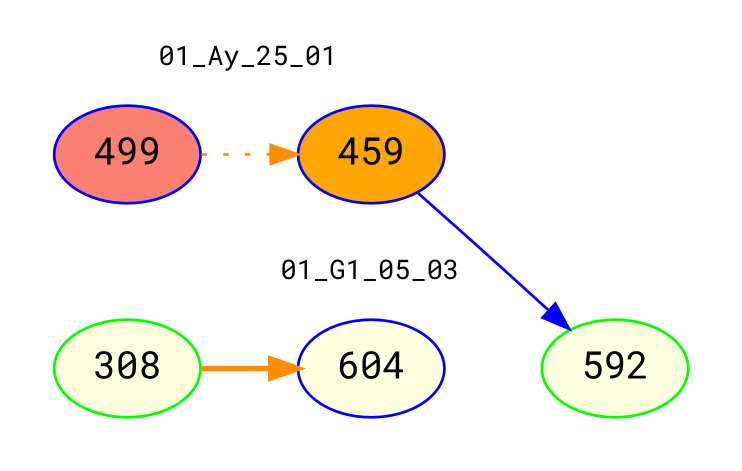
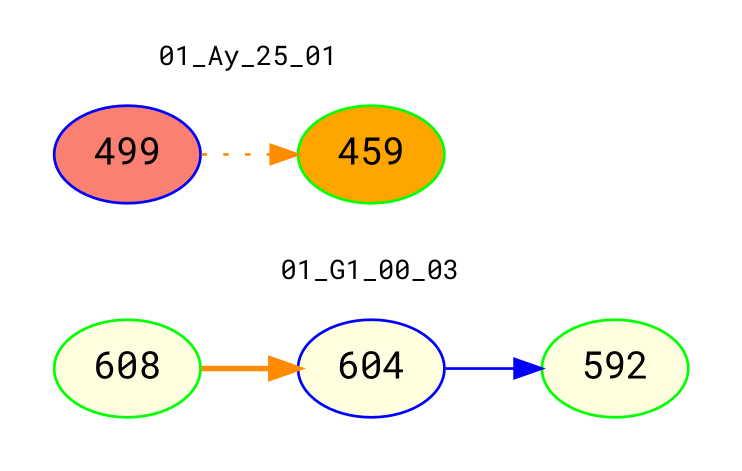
(371, 154) -> (371, 154)
(497, 263) -> (480, 369)
(371, 272) -> (371, 272)
(127, 369) -> (127, 369)
